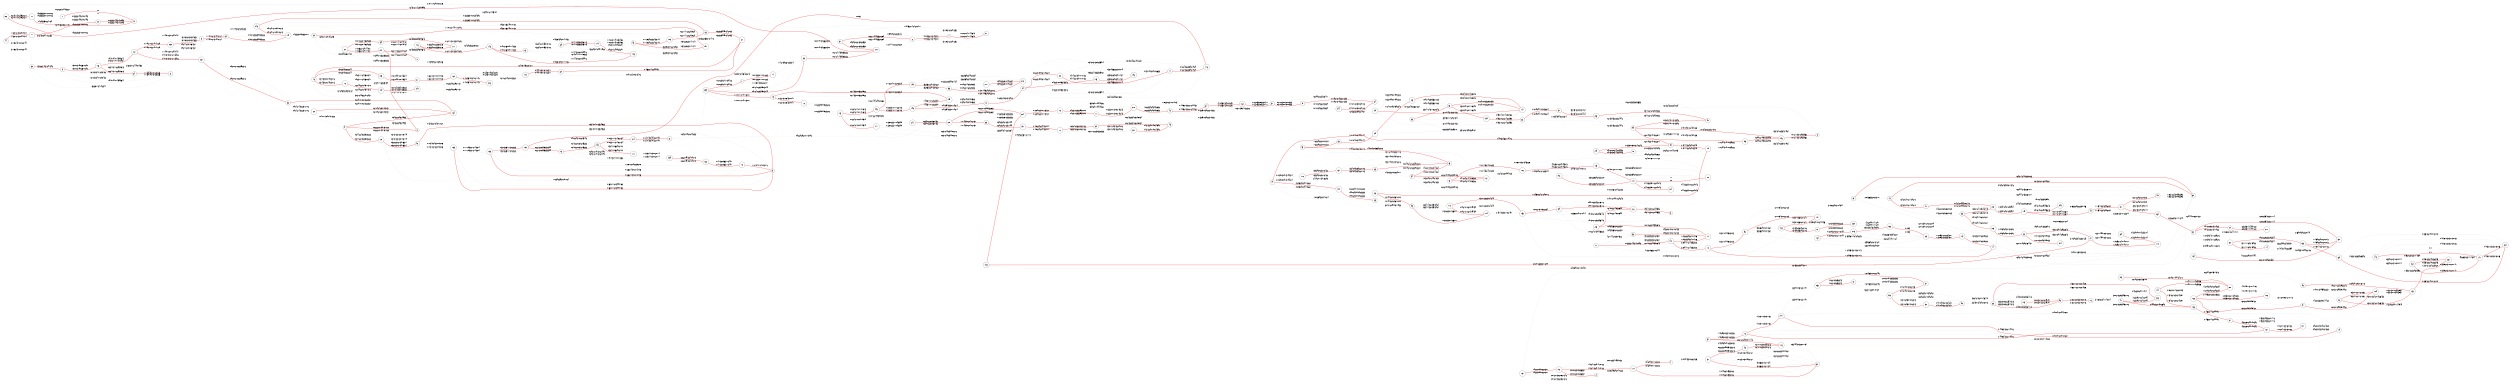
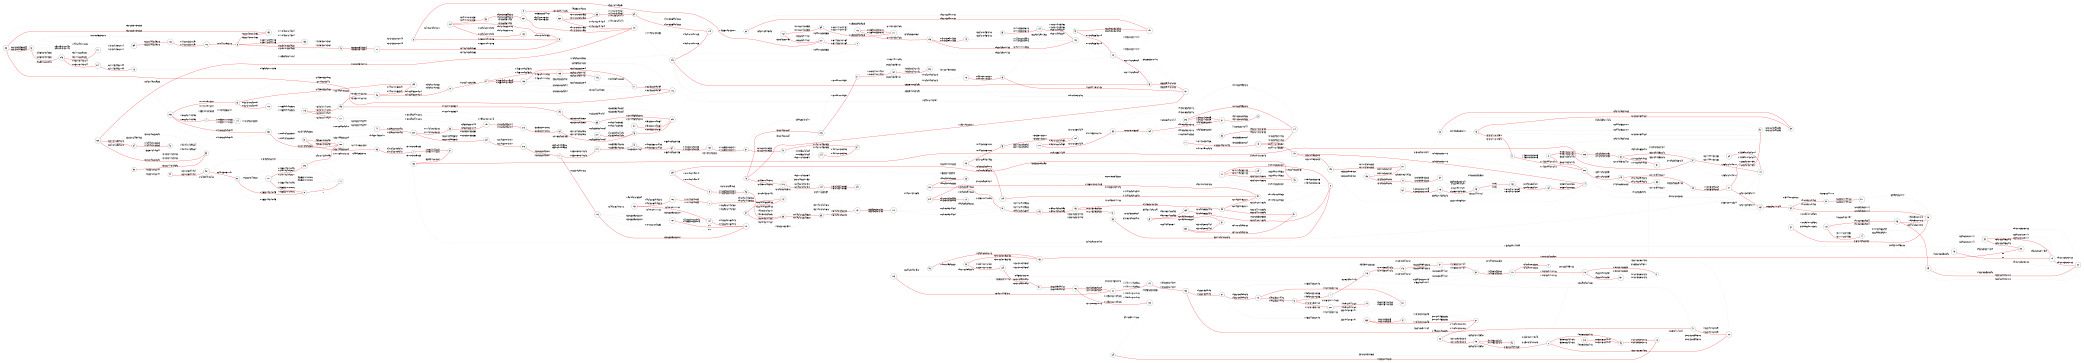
none -> (524, 11)
(858, 17) -> (323, 82)
(116, 61) -> (359, 64)
(652, 70) -> (1094, 87)
(399, 92) -> (616, 5)
none -> (656, 133)
(1504, 139) -> (1021, 211)
(1615, 173) -> (673, 209)
none -> (578, 185)
(1001, 188) -> (434, 162)
(2321, 247) -> (1915, 225)
none -> (1513, 348)
none -> (1113, 355)
